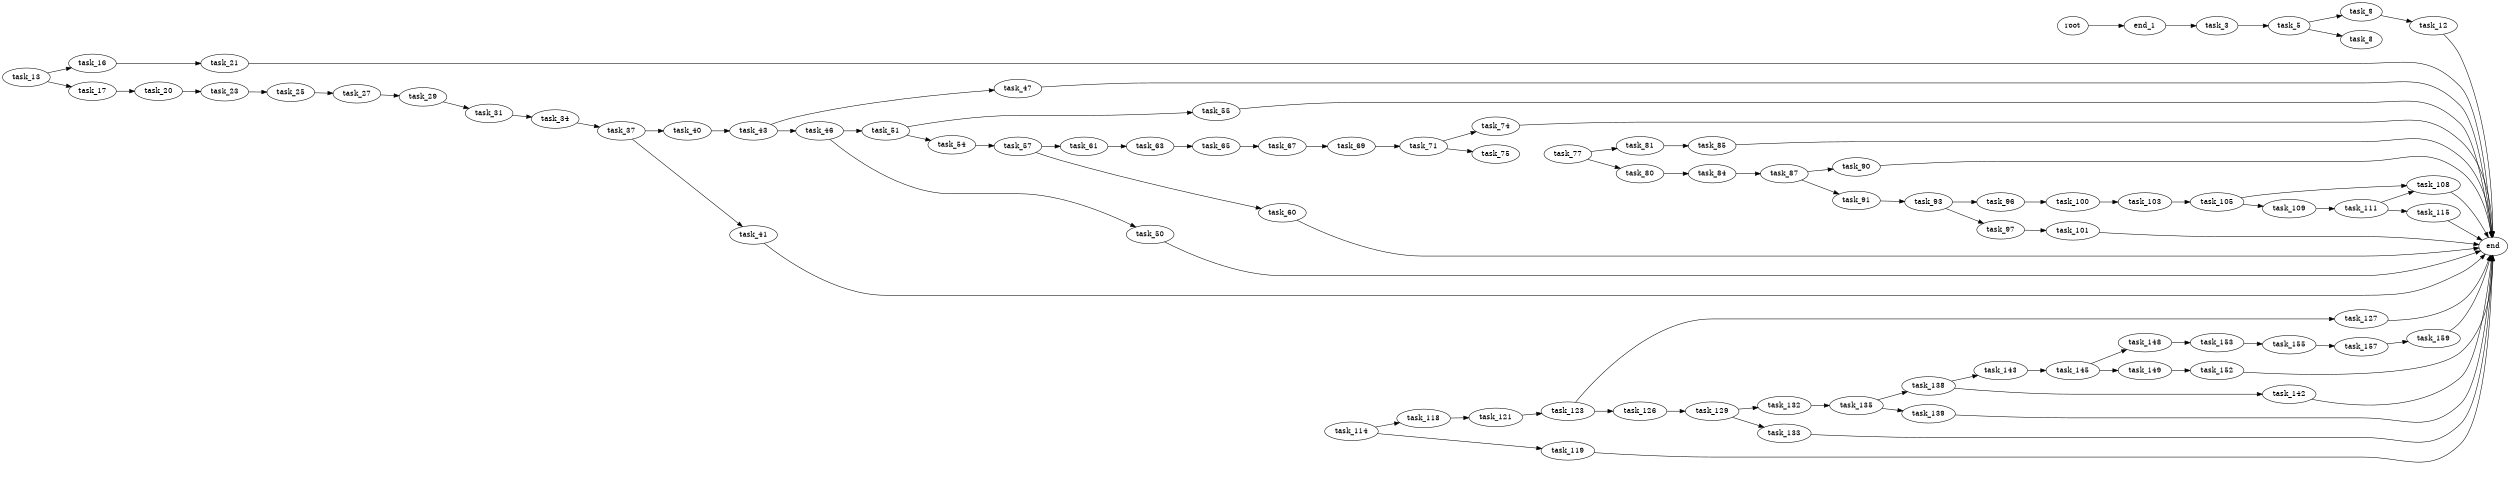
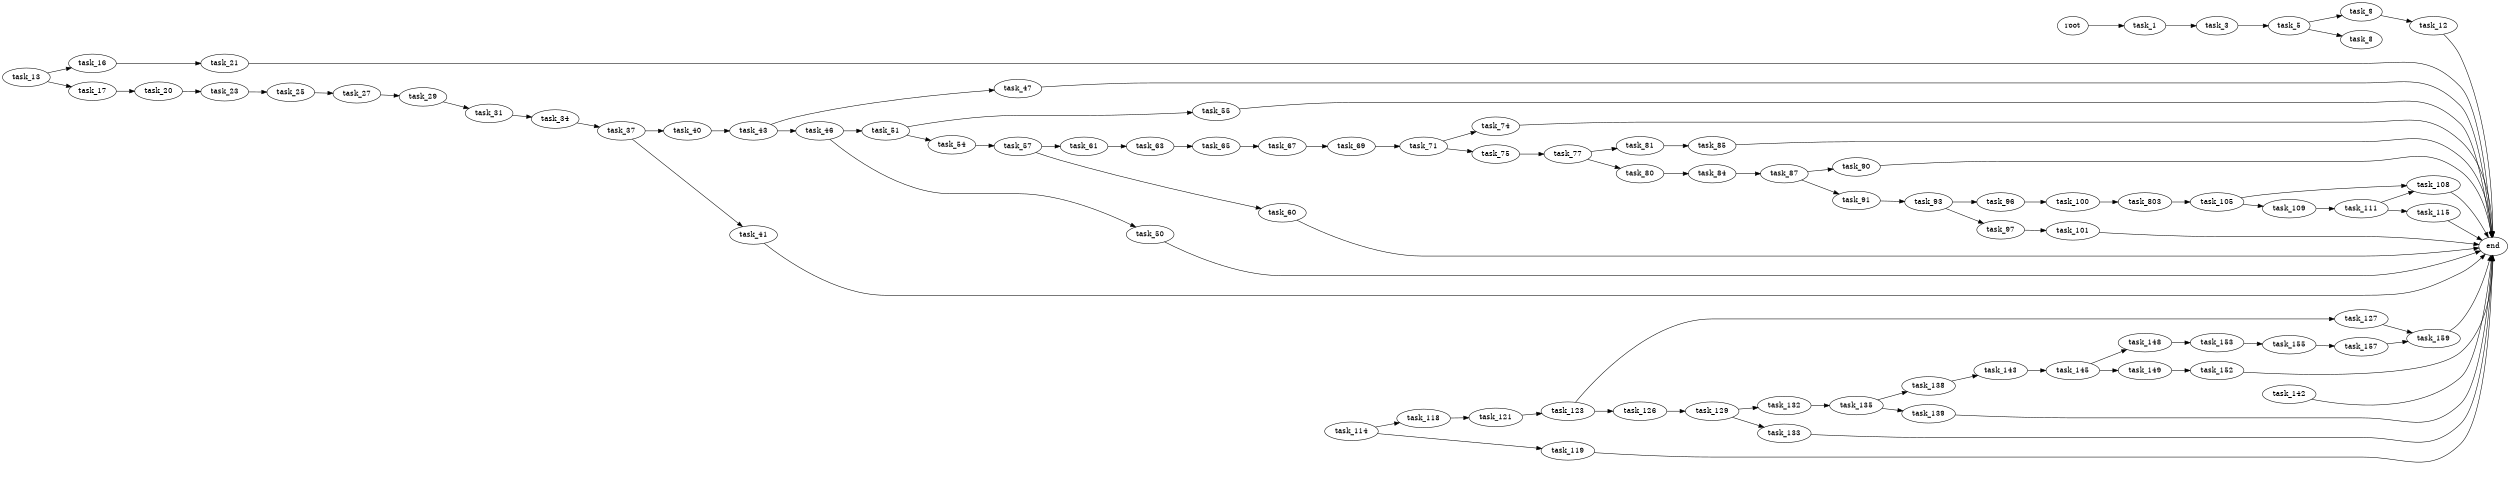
(2145, 26) -> (2145, 26)
none -> (1529, 154)
(2145, 202) -> (2145, 202)
(2450, 308) -> (2395, 328)
(2106, 394) -> none
